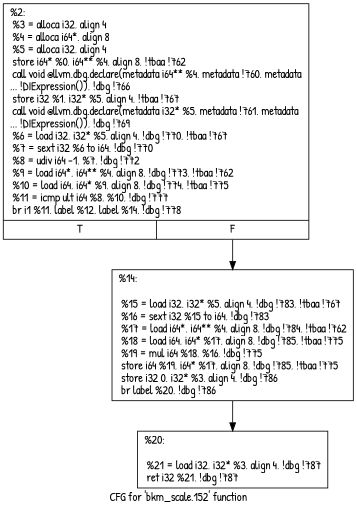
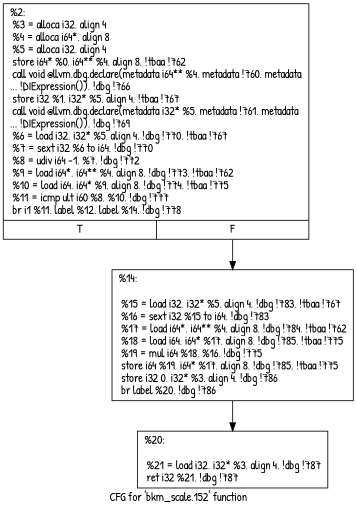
(89, 198) -> (89, 198)
